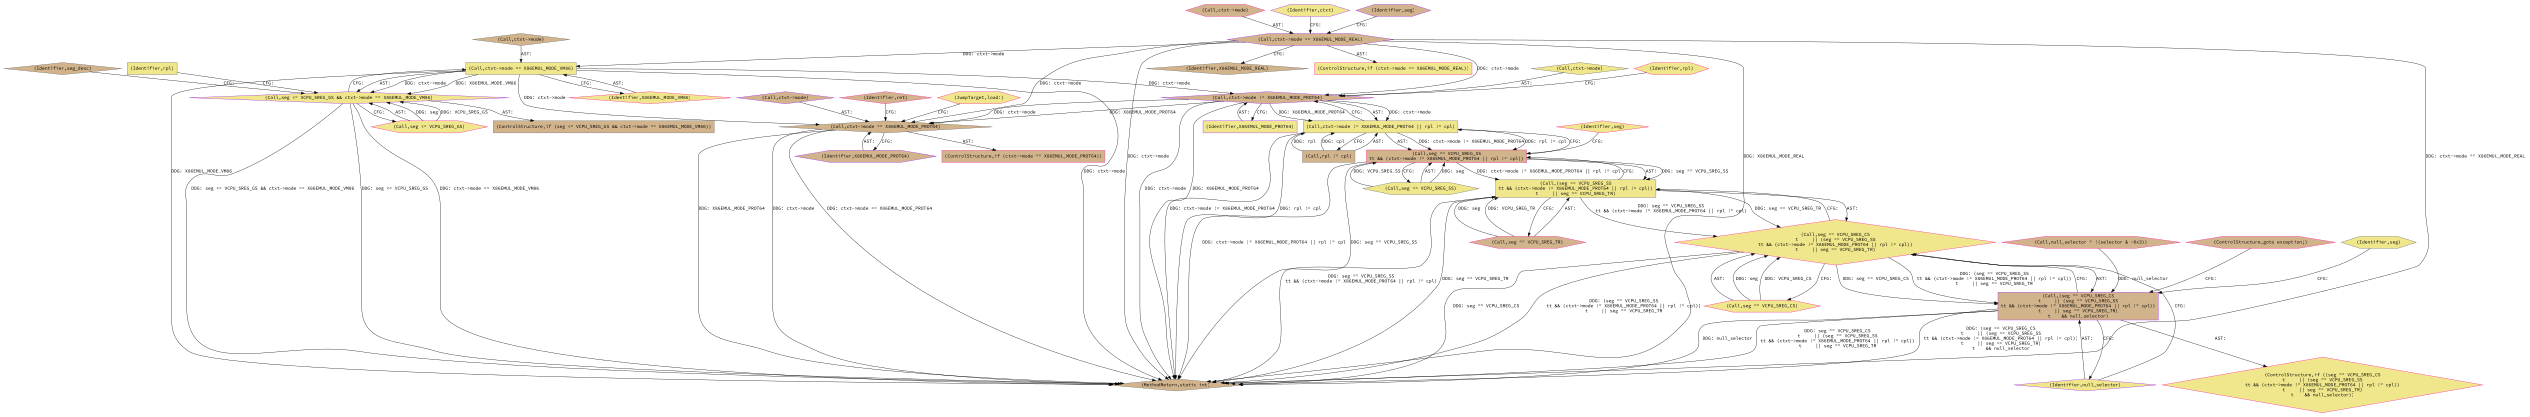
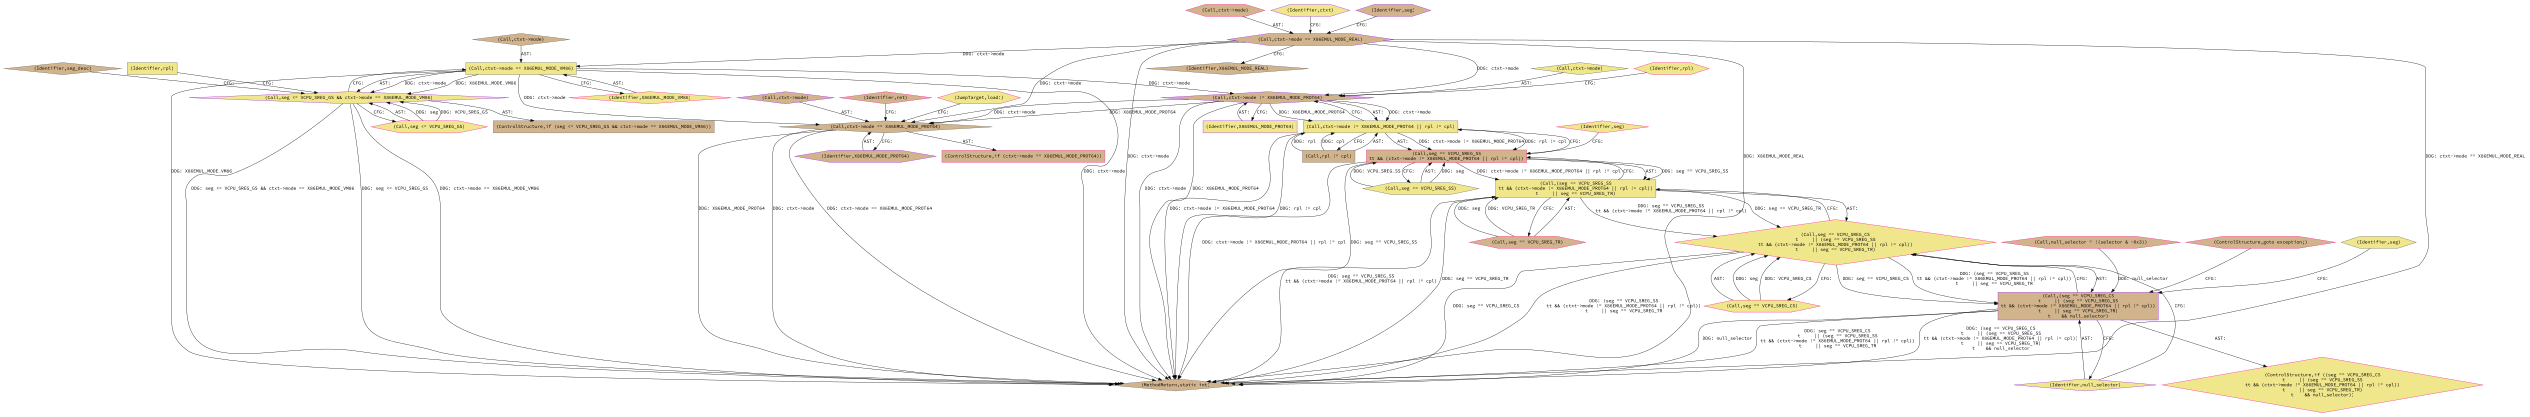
(1393, 69) -> none
